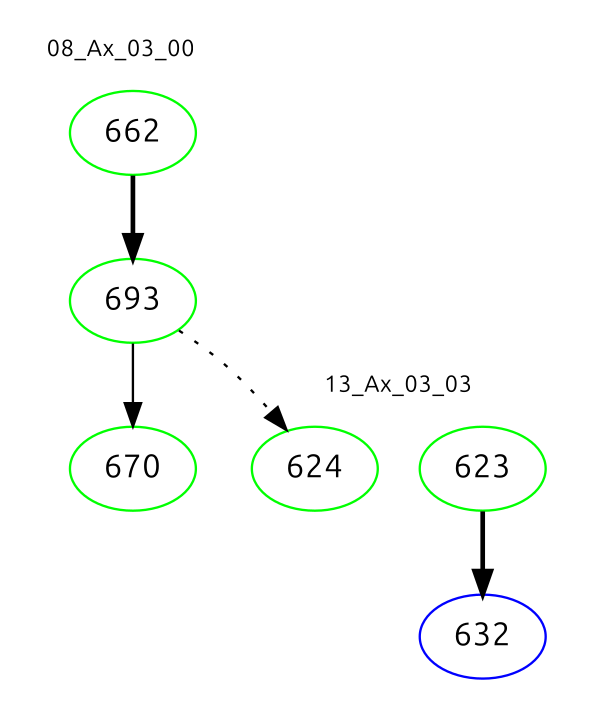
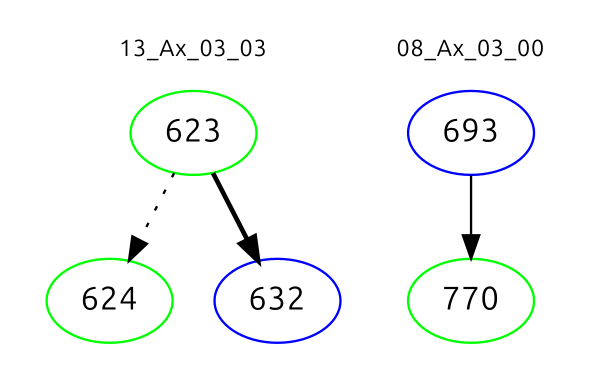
(133, 133) -> none
(133, 301) -> (471, 133)
(248, 387) -> (157, 206)
(133, 469) -> (471, 301)
